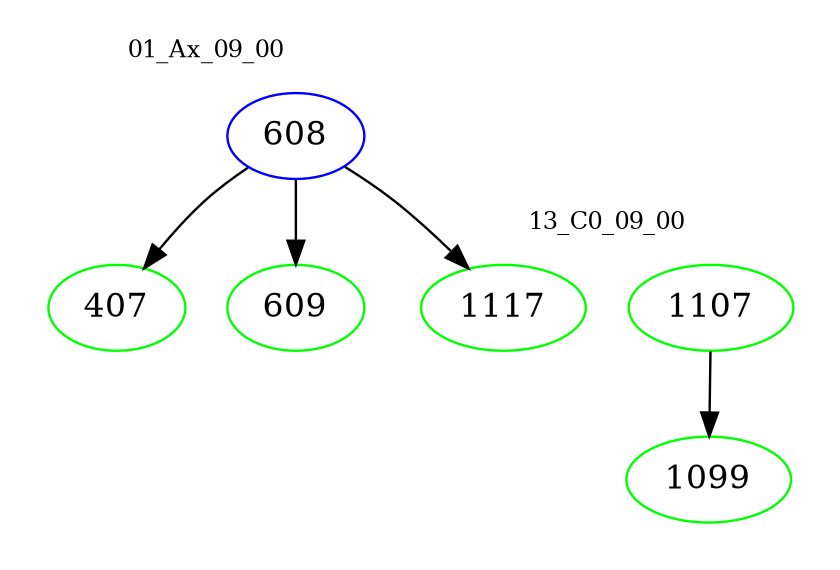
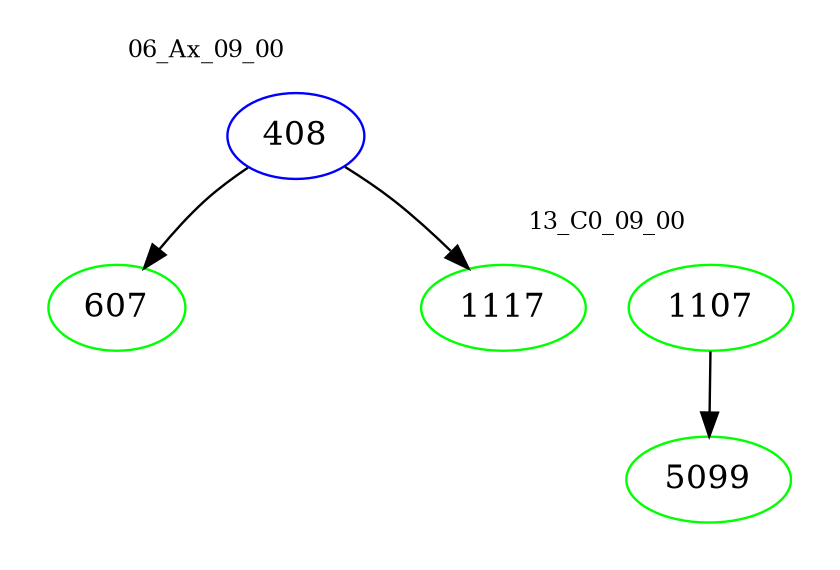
(206, 51) -> (206, 51)
(296, 136) -> (296, 136)
(117, 308) -> (117, 308)
(296, 308) -> none
(709, 480) -> (709, 480)
